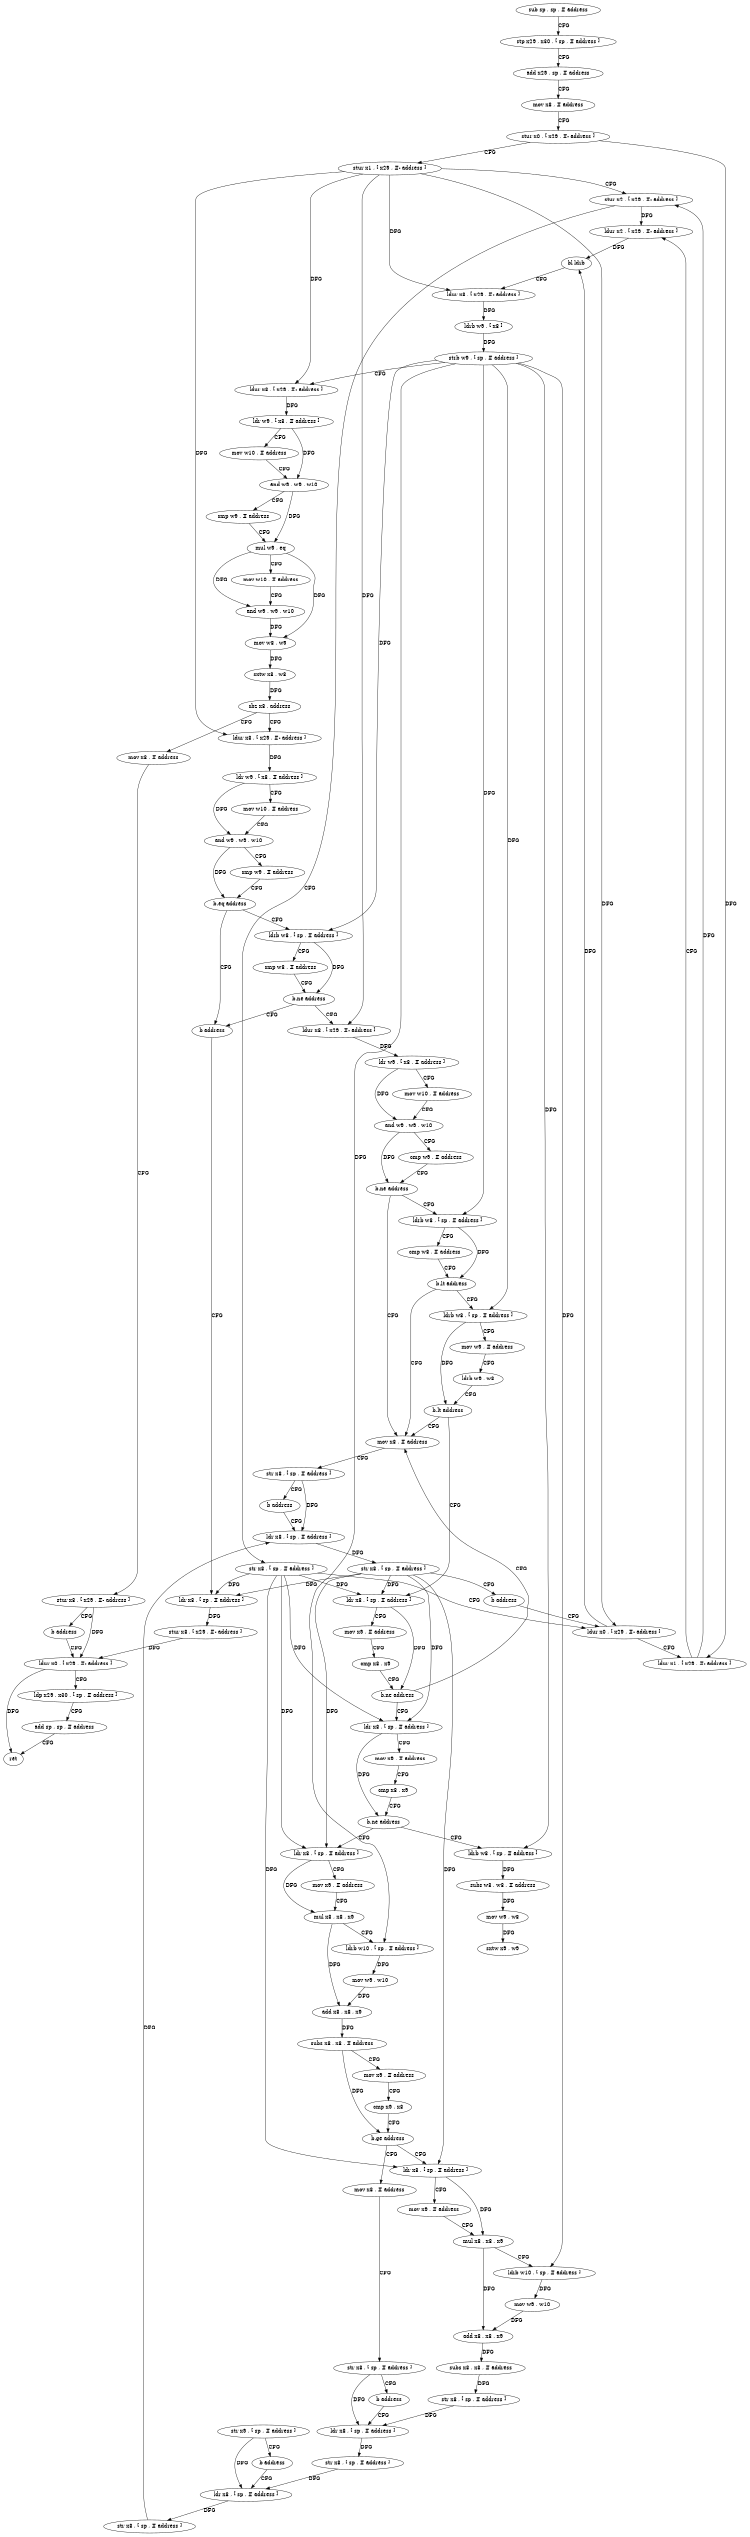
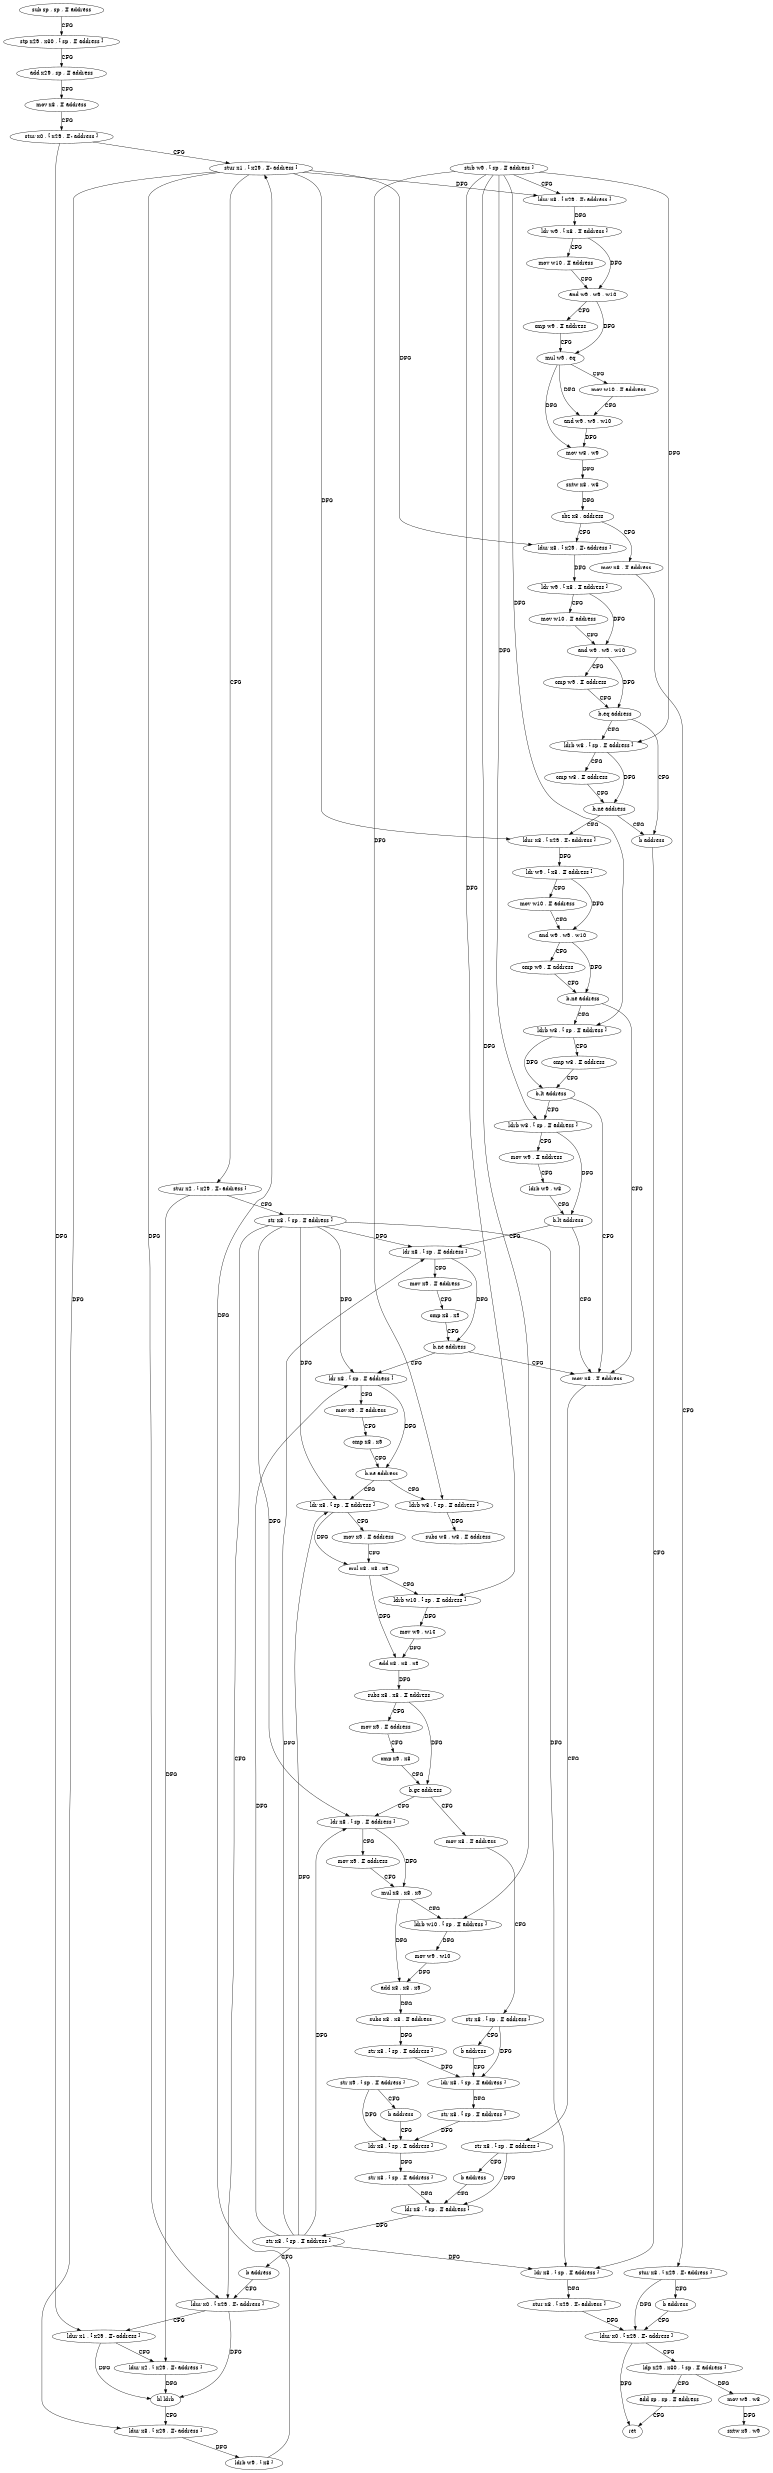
(484, 341) -> (217, 1334)
(703, 926) -> (106, 2383)
(503, 1900) -> (713, 2383)
